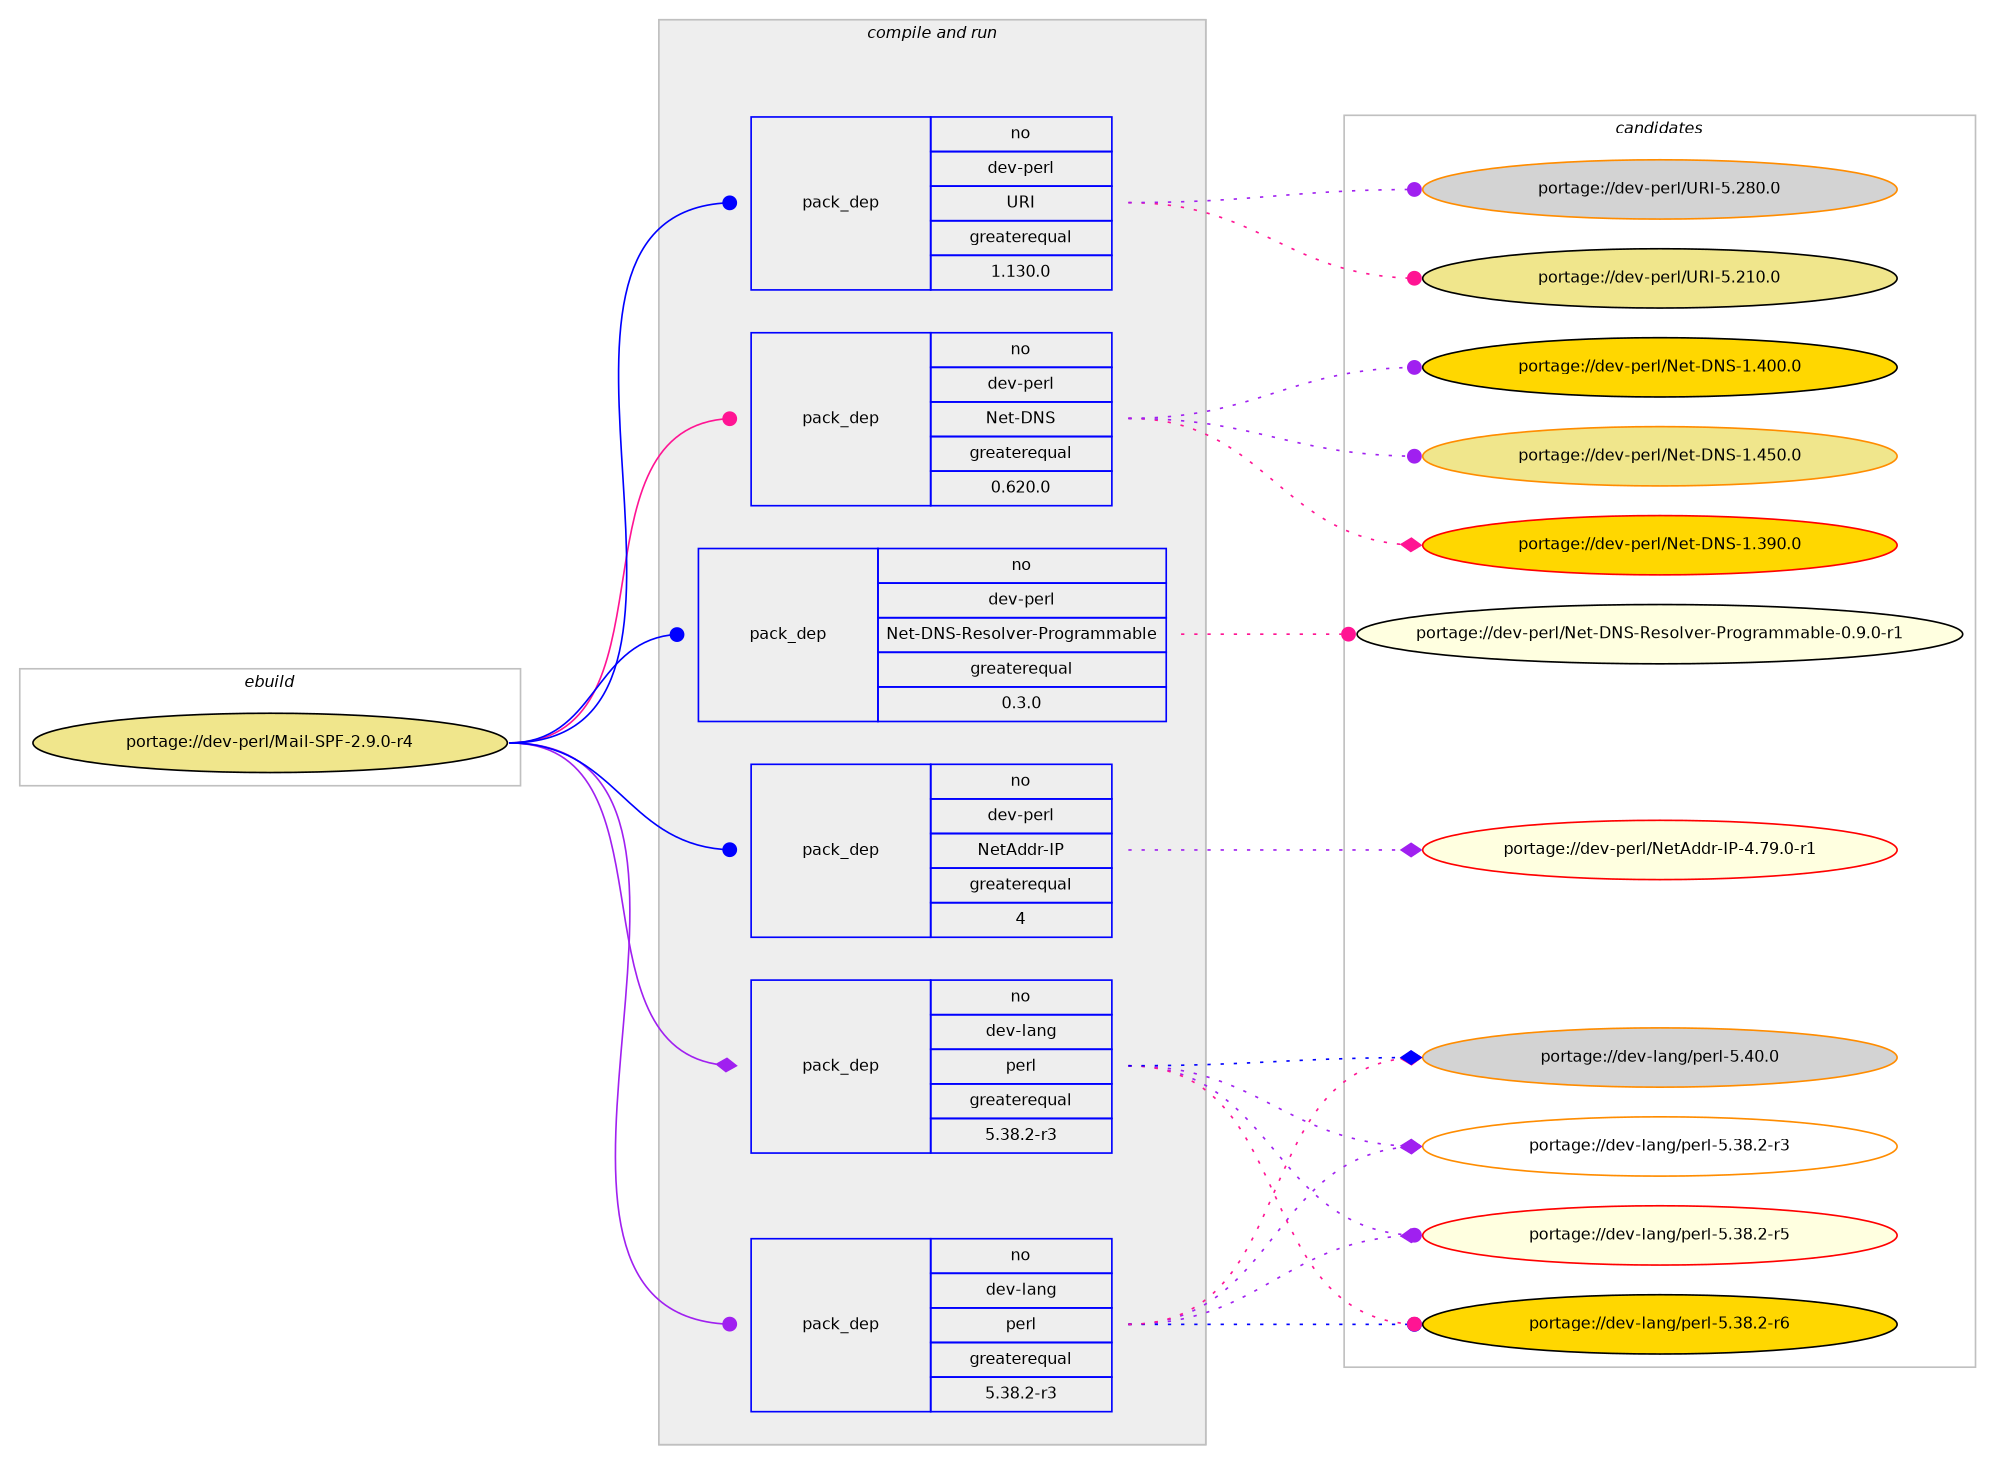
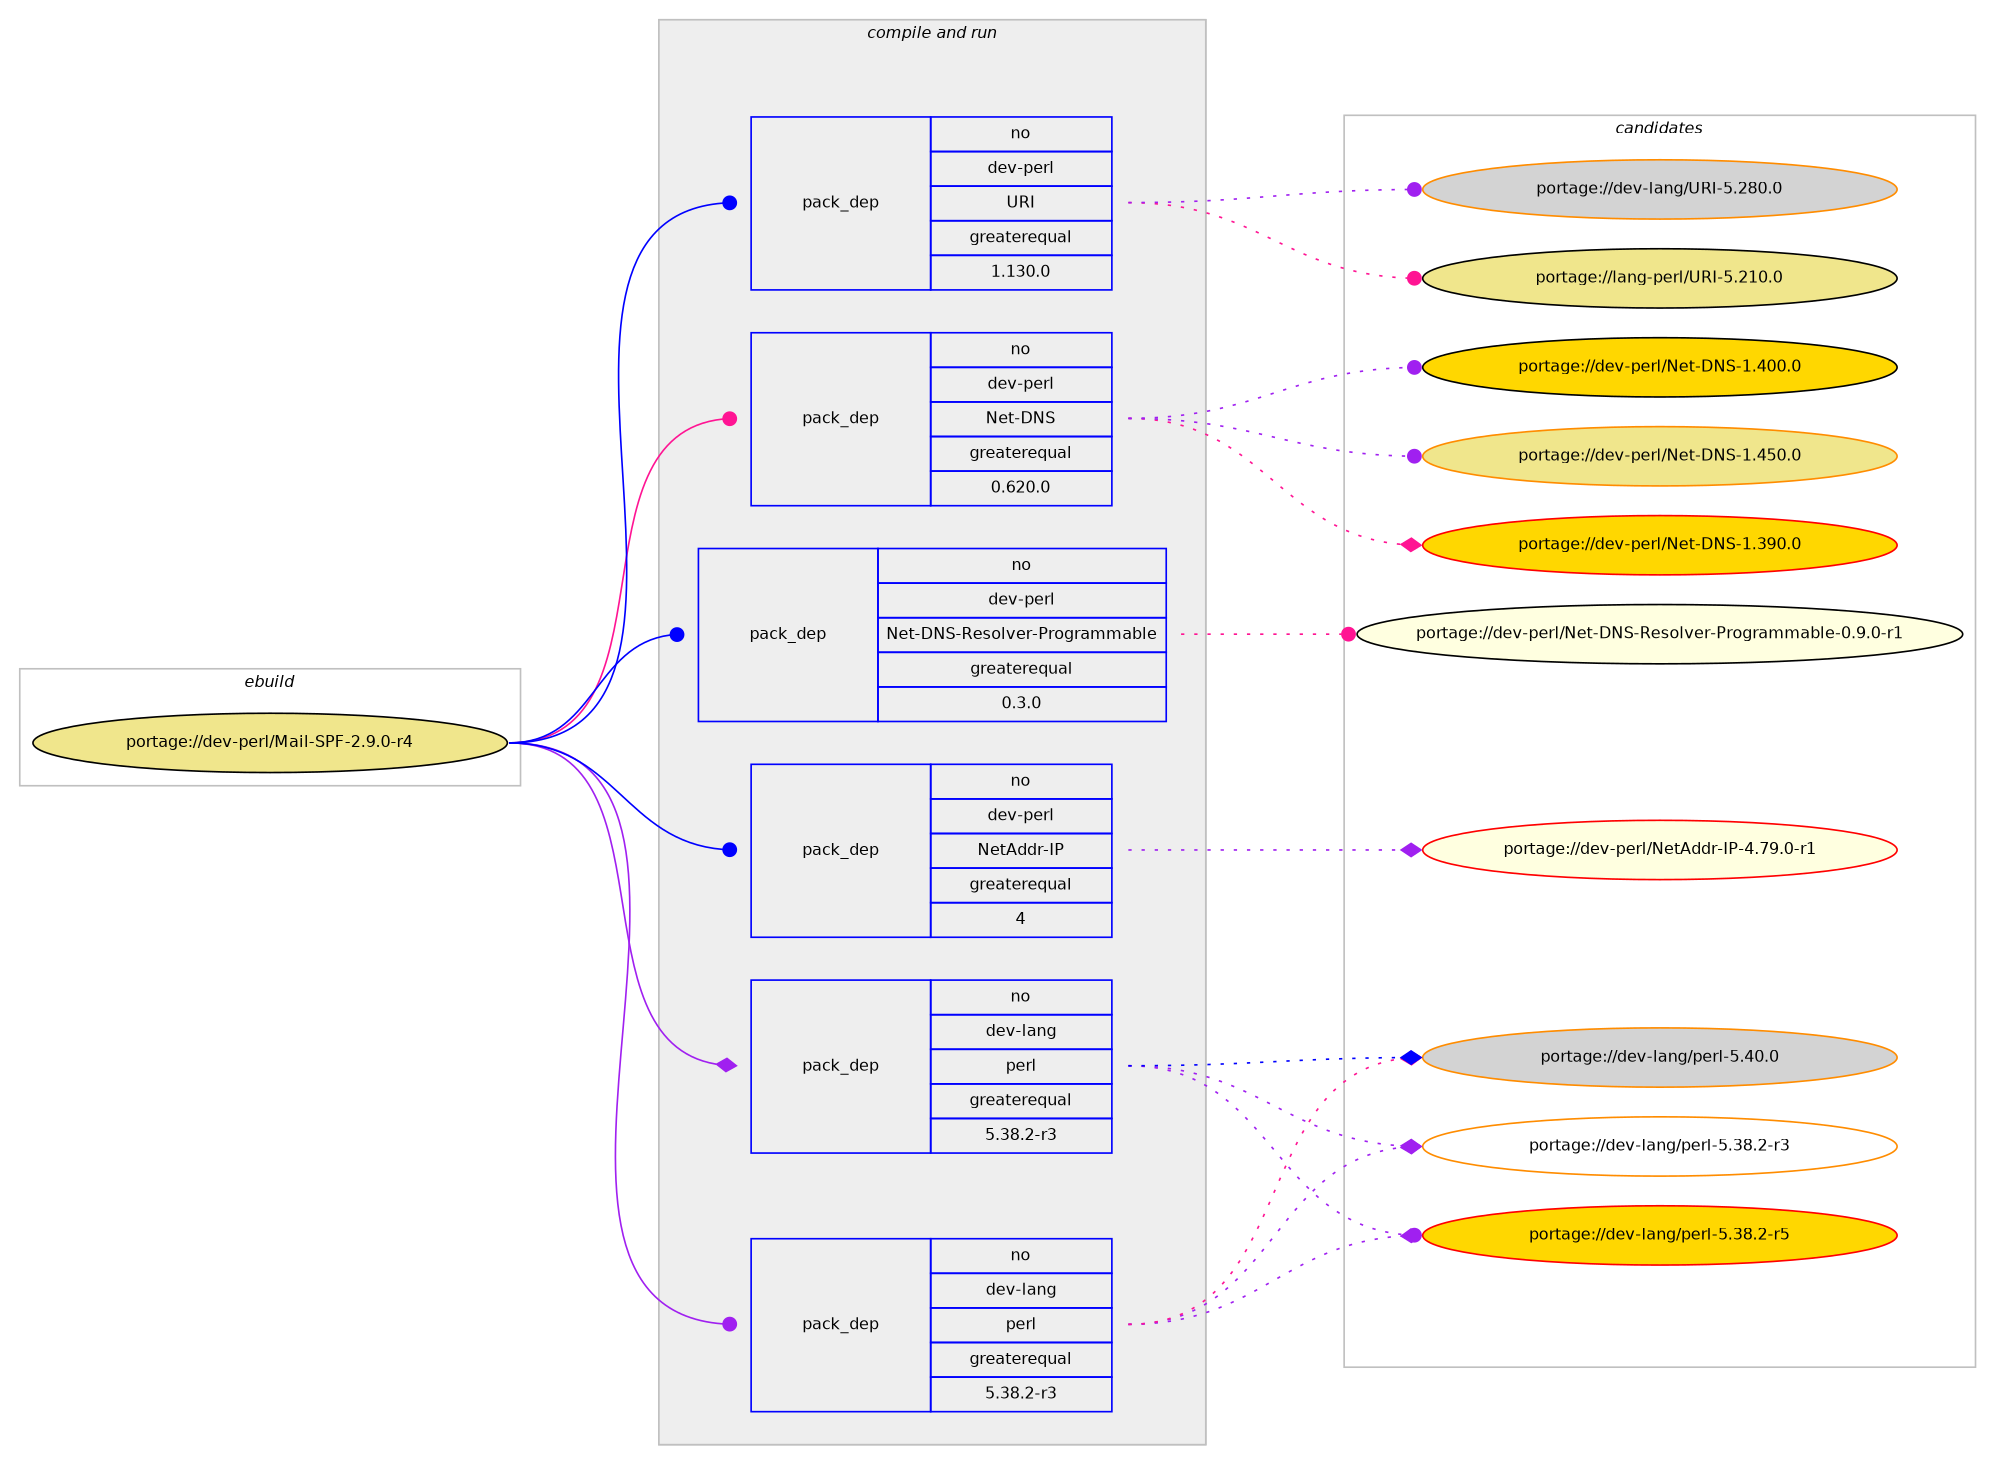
(1660, 189) -> (1660, 189)
(1660, 278) -> (1660, 278)
(1660, 1235) -> (1660, 1235)
(1660, 1324) -> none
